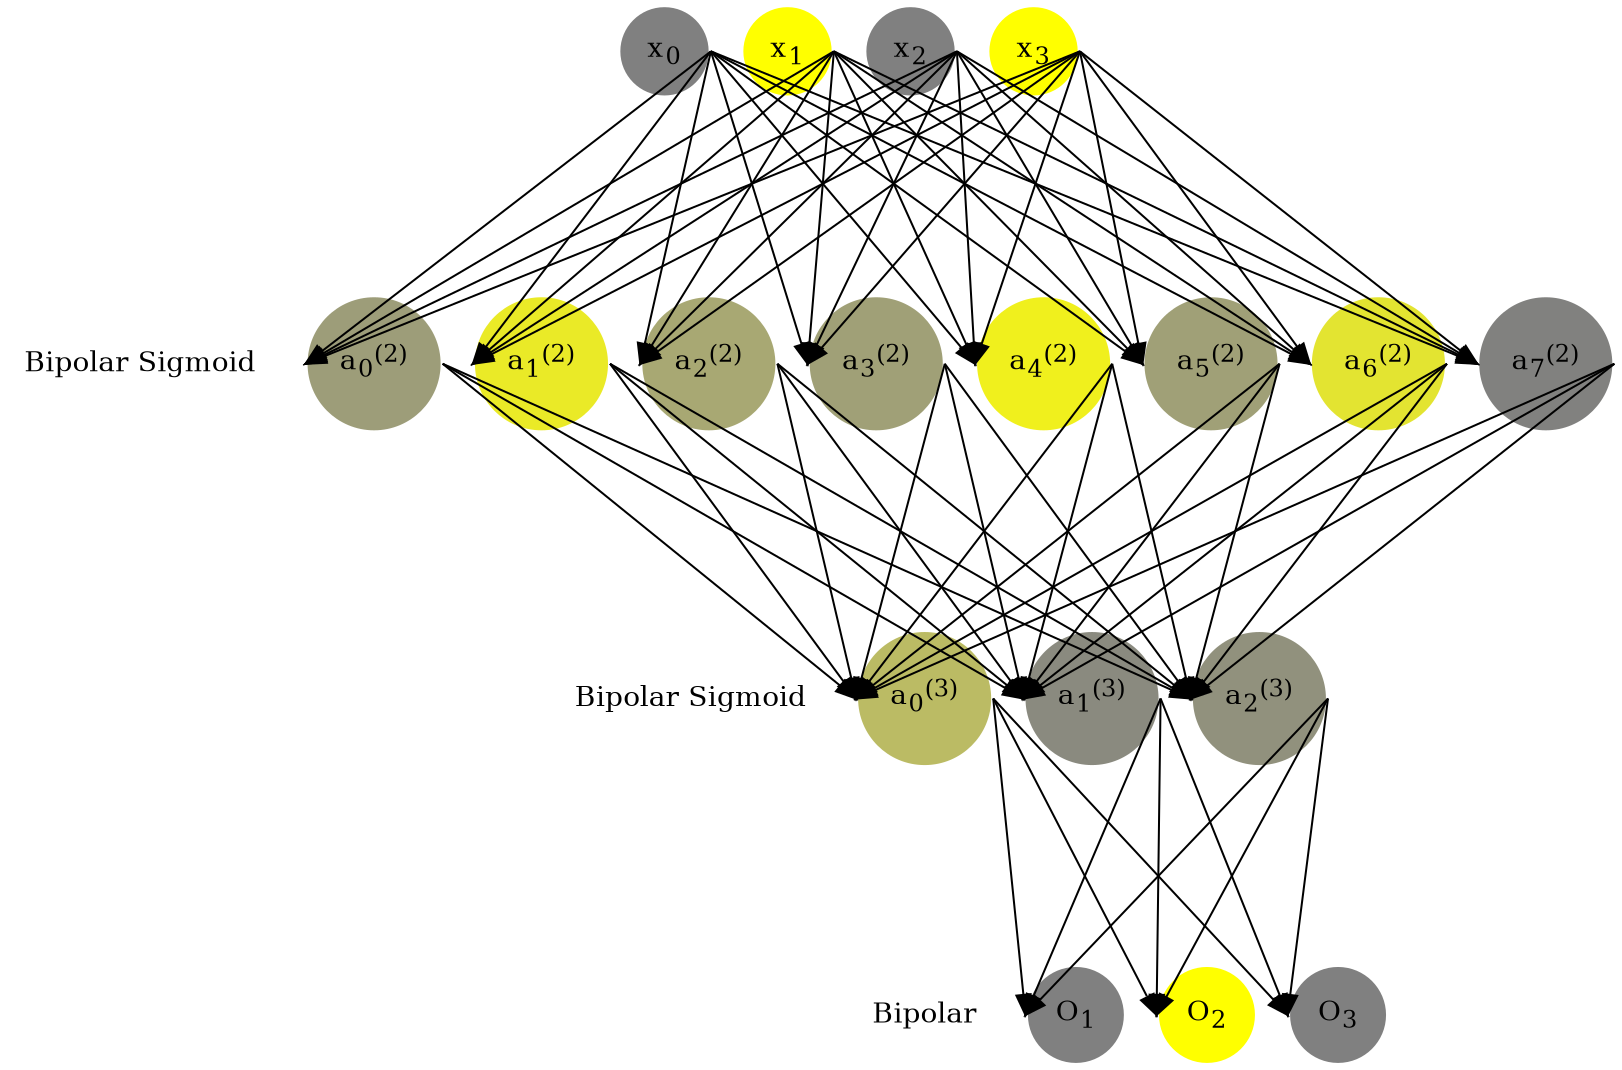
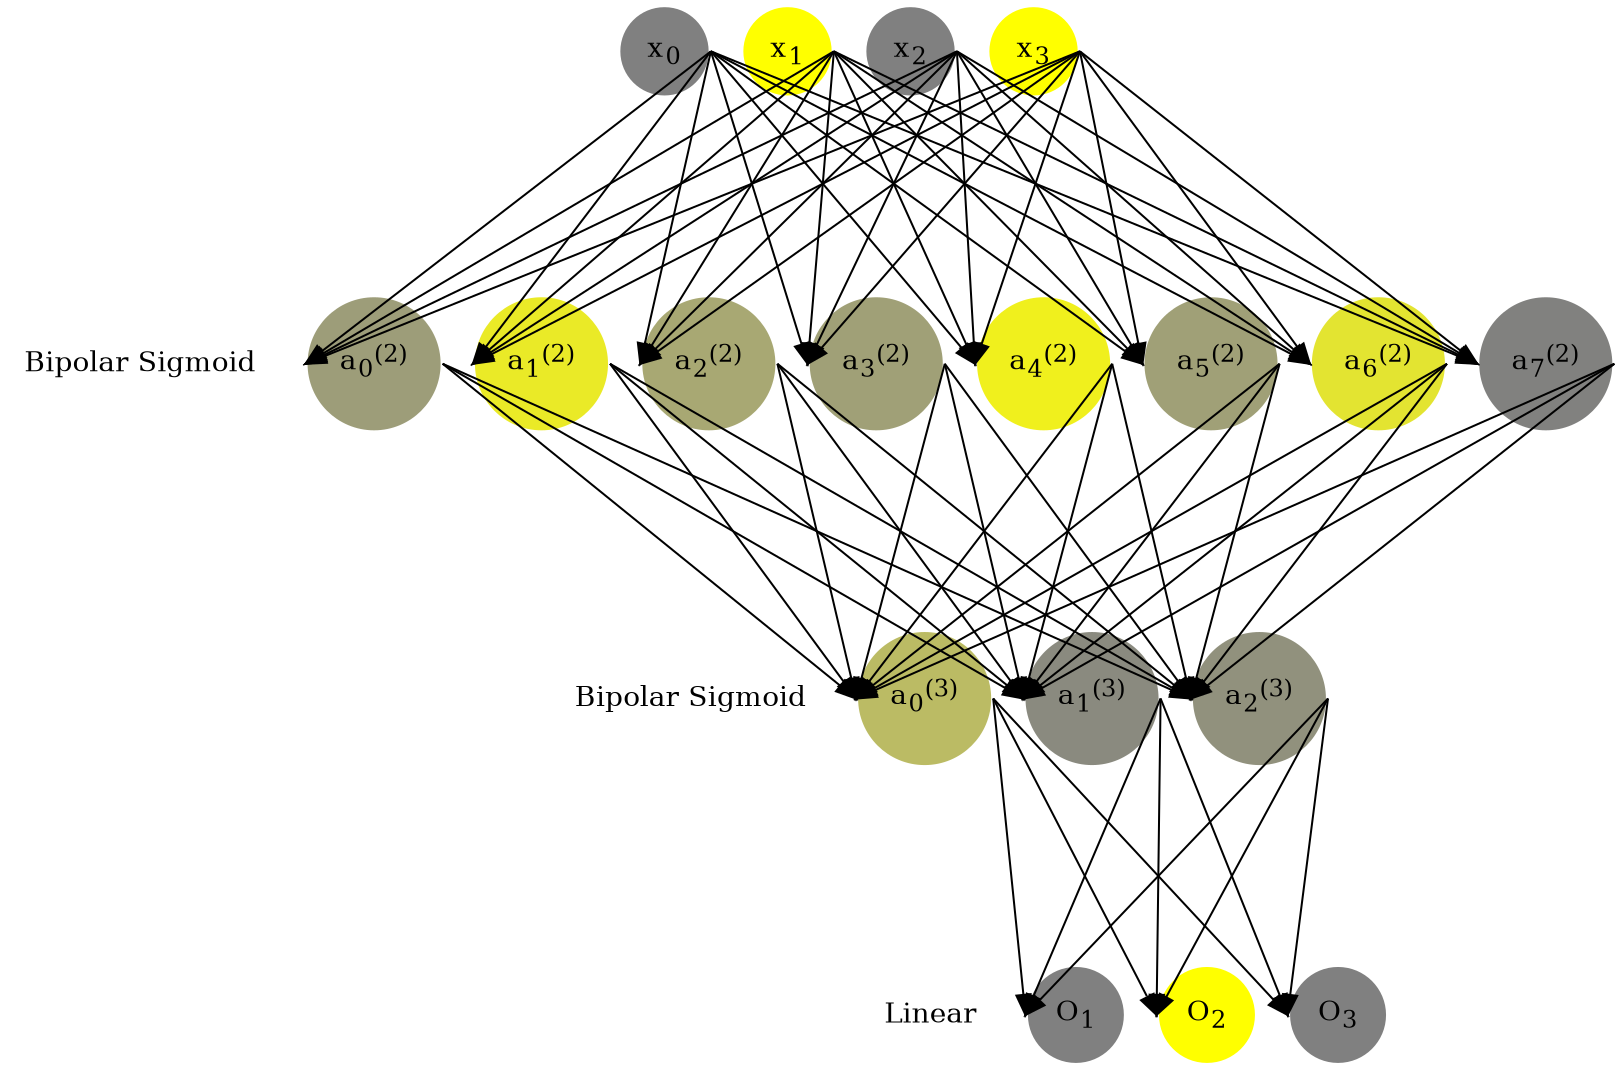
(925, 1015) -> (931, 1015)
